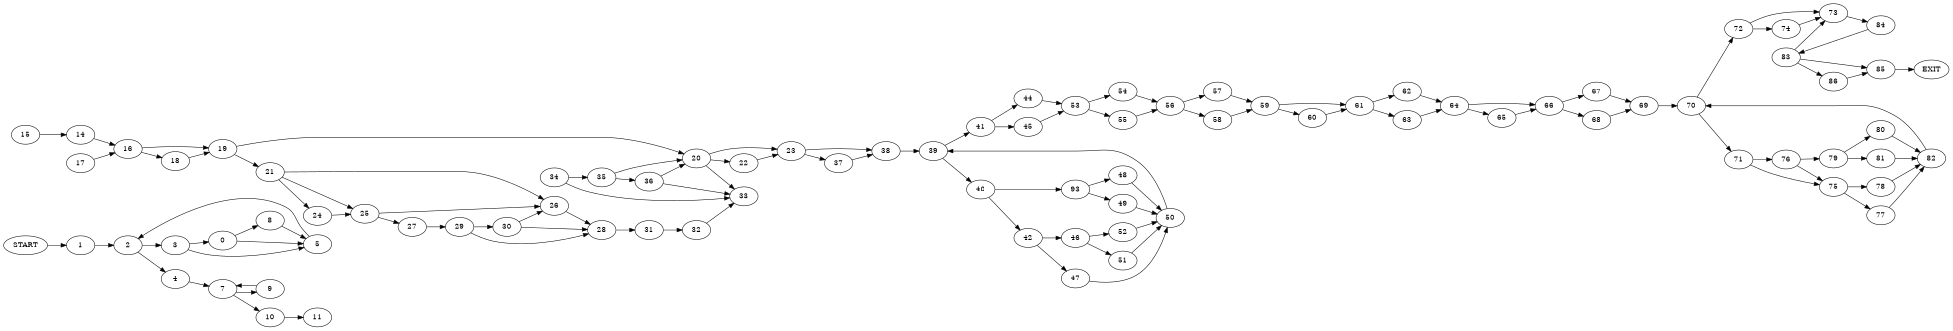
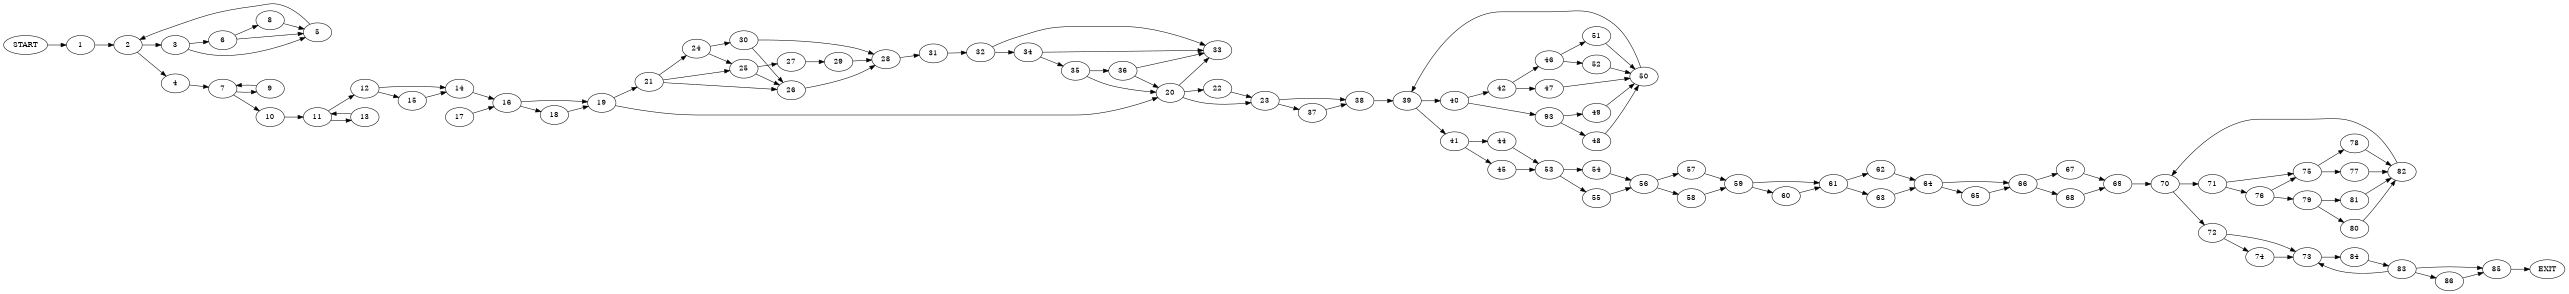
none -> (1002, 52)
none -> (365, 89)
none -> (365, 117)
(481, 227) -> (718, 45)
(223, 241) -> (223, 40)
